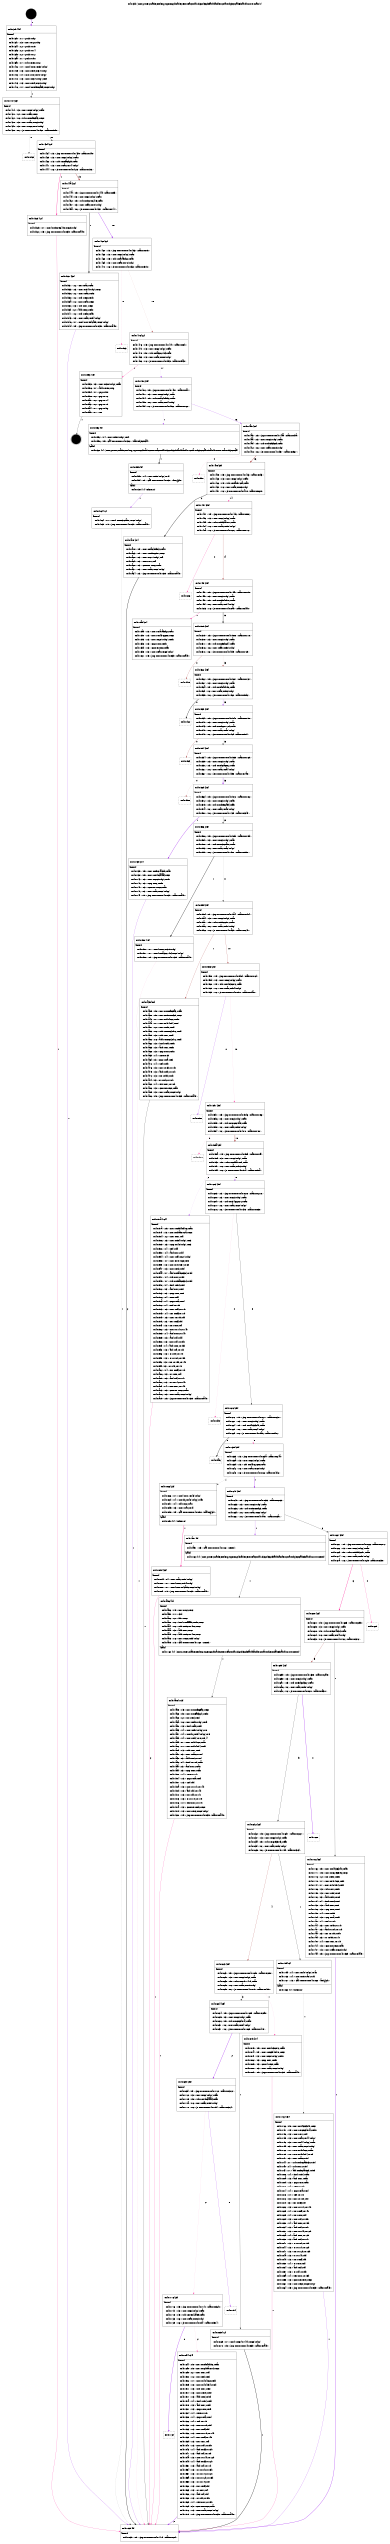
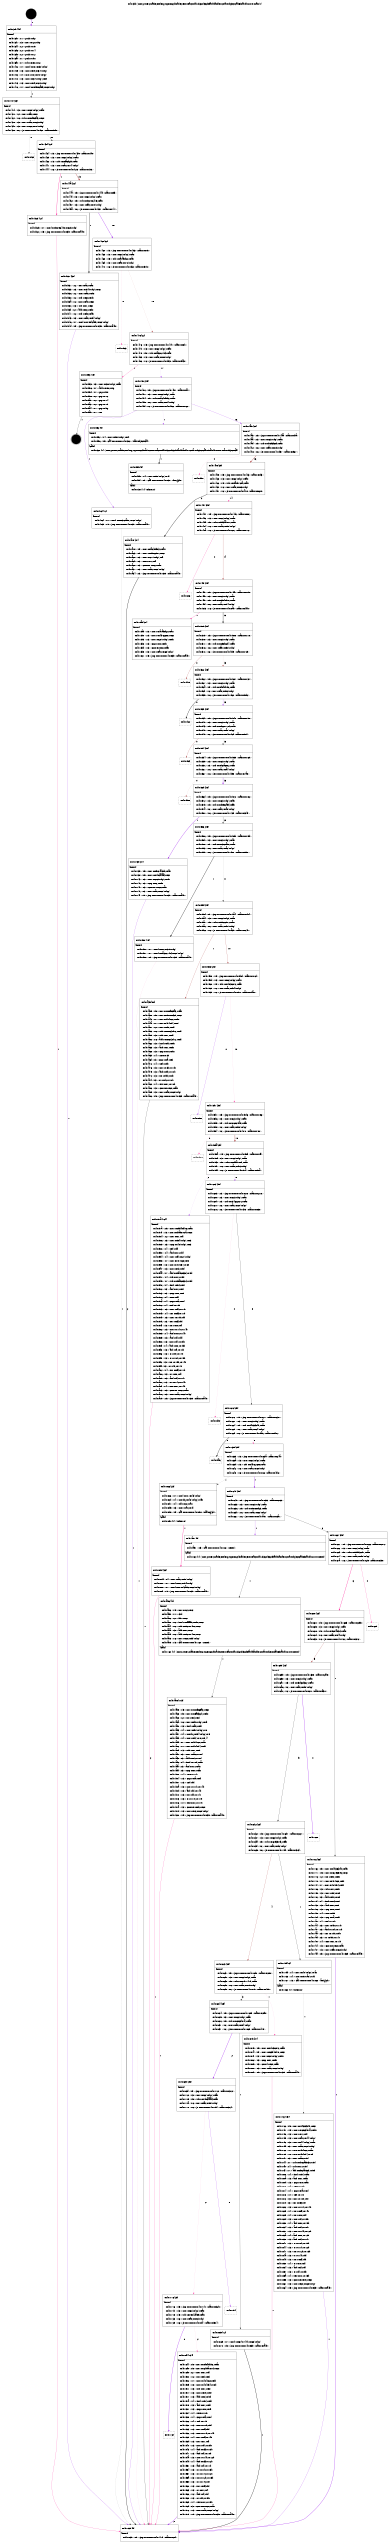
(137, 500) -> (85, 441)
